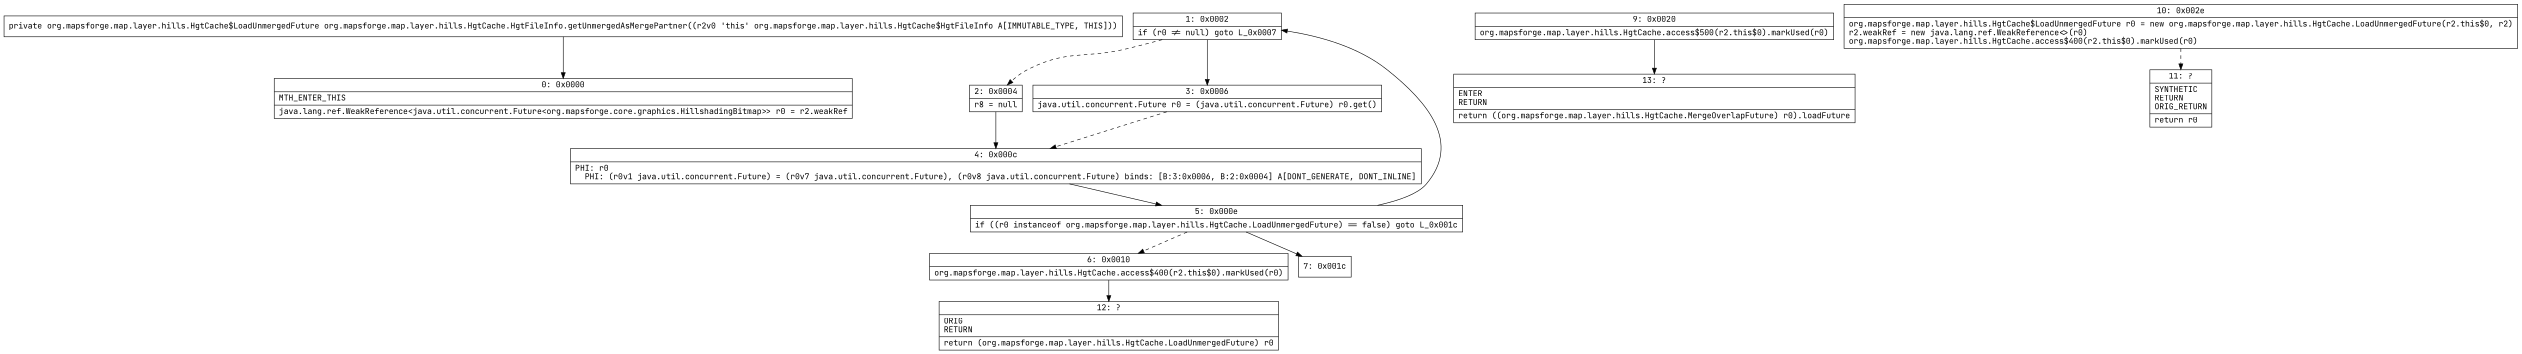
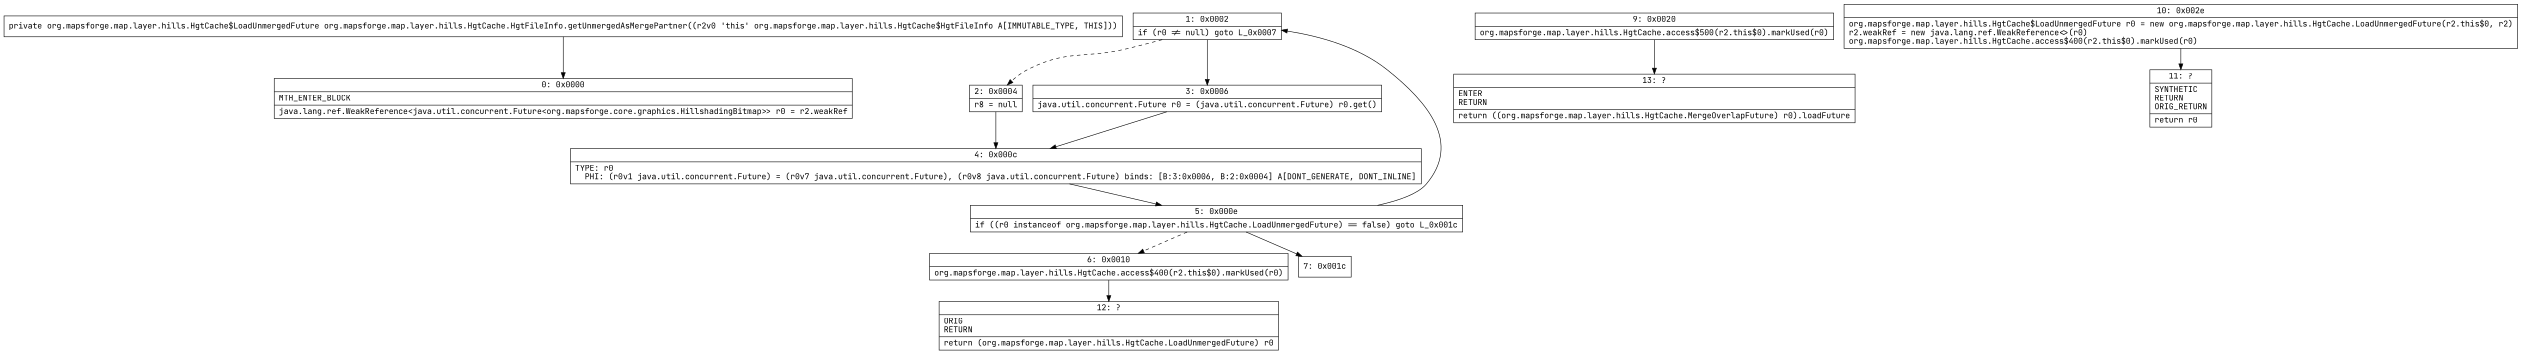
(2181, 56) -> (2181, 56)
(312, 98) -> (315, 98)
(1111, 129) -> (1111, 129)
(595, 168) -> (597, 168)
